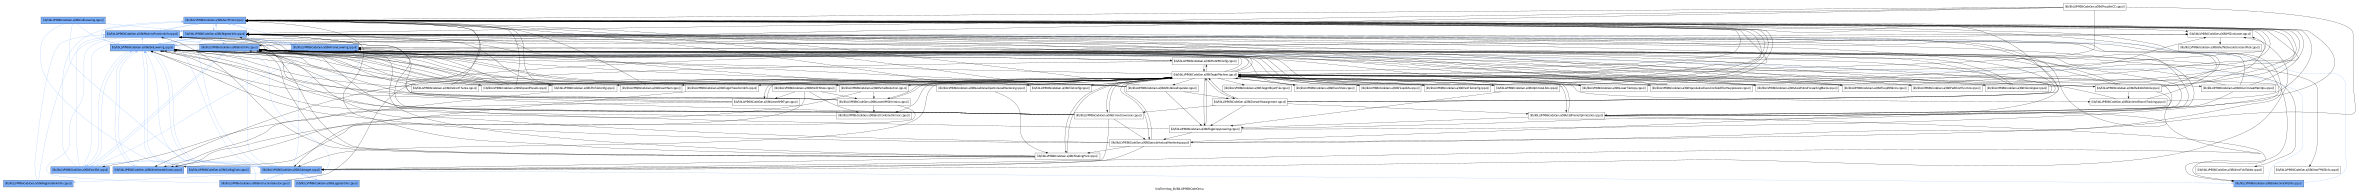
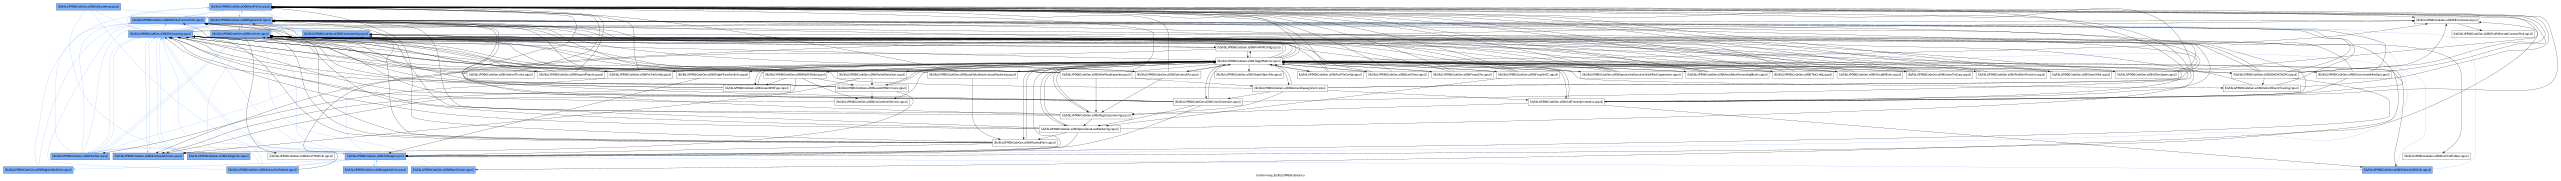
none -> (1389, 66)
none -> (443, 170)
